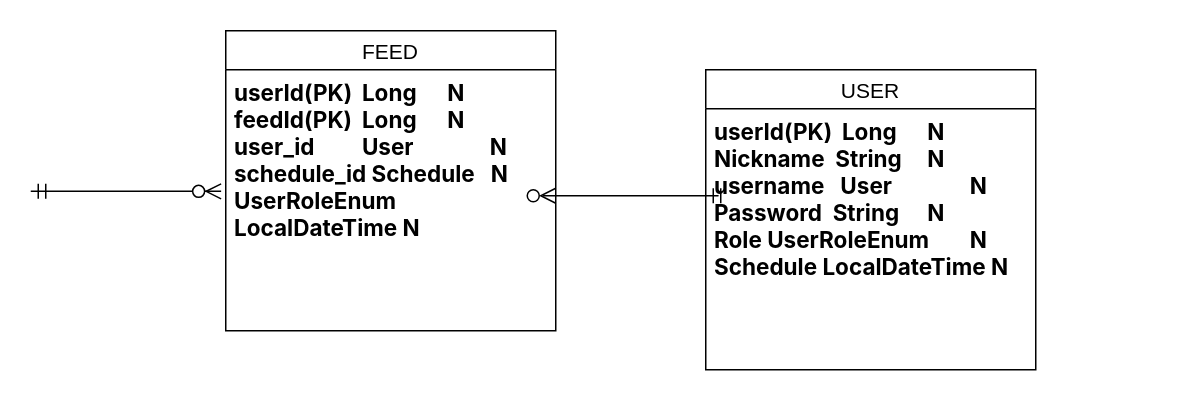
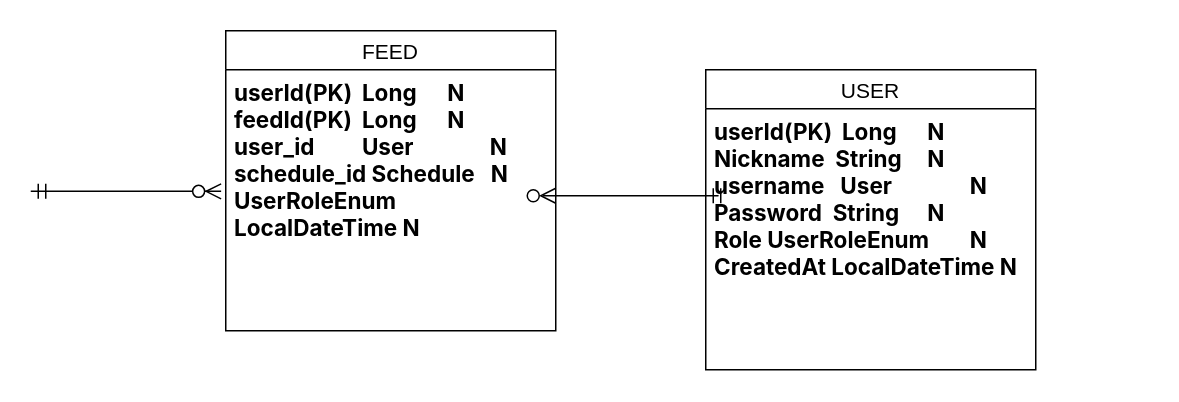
(872, 173) -> (872, 173)
